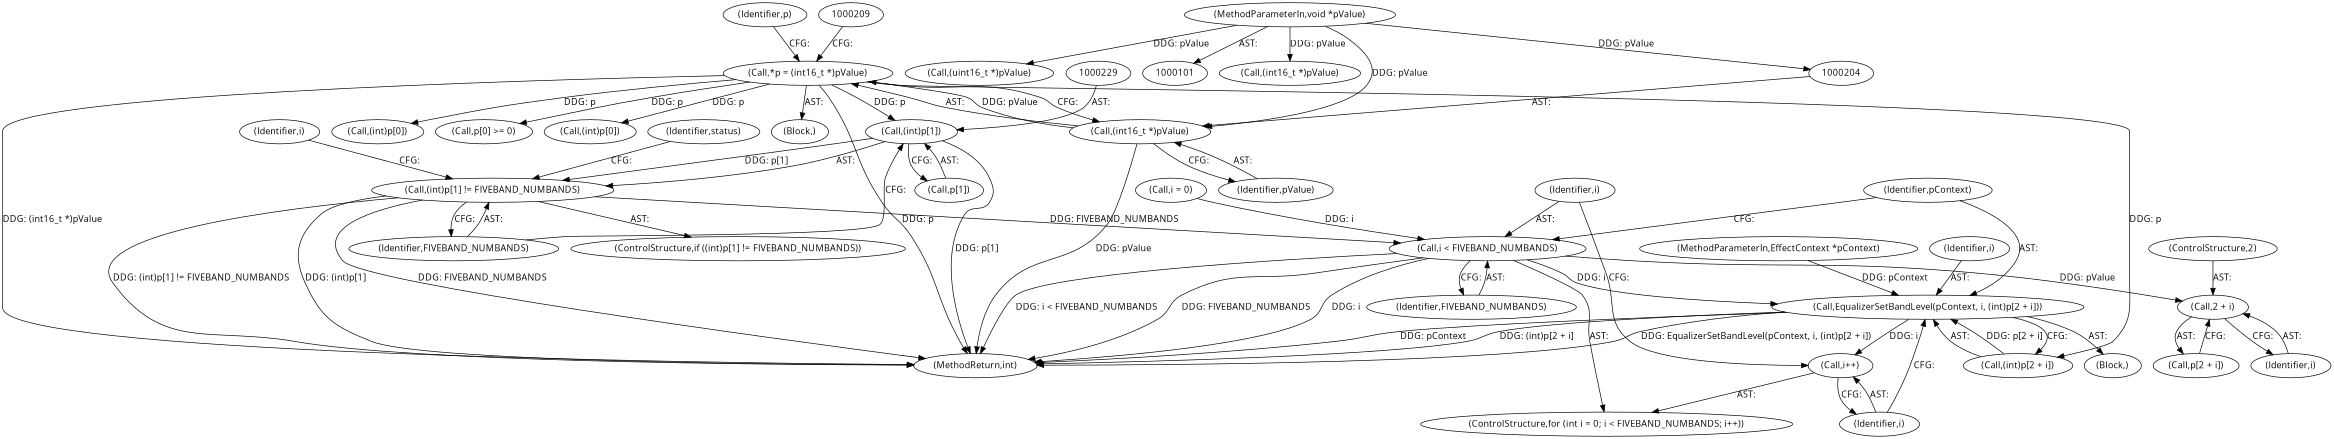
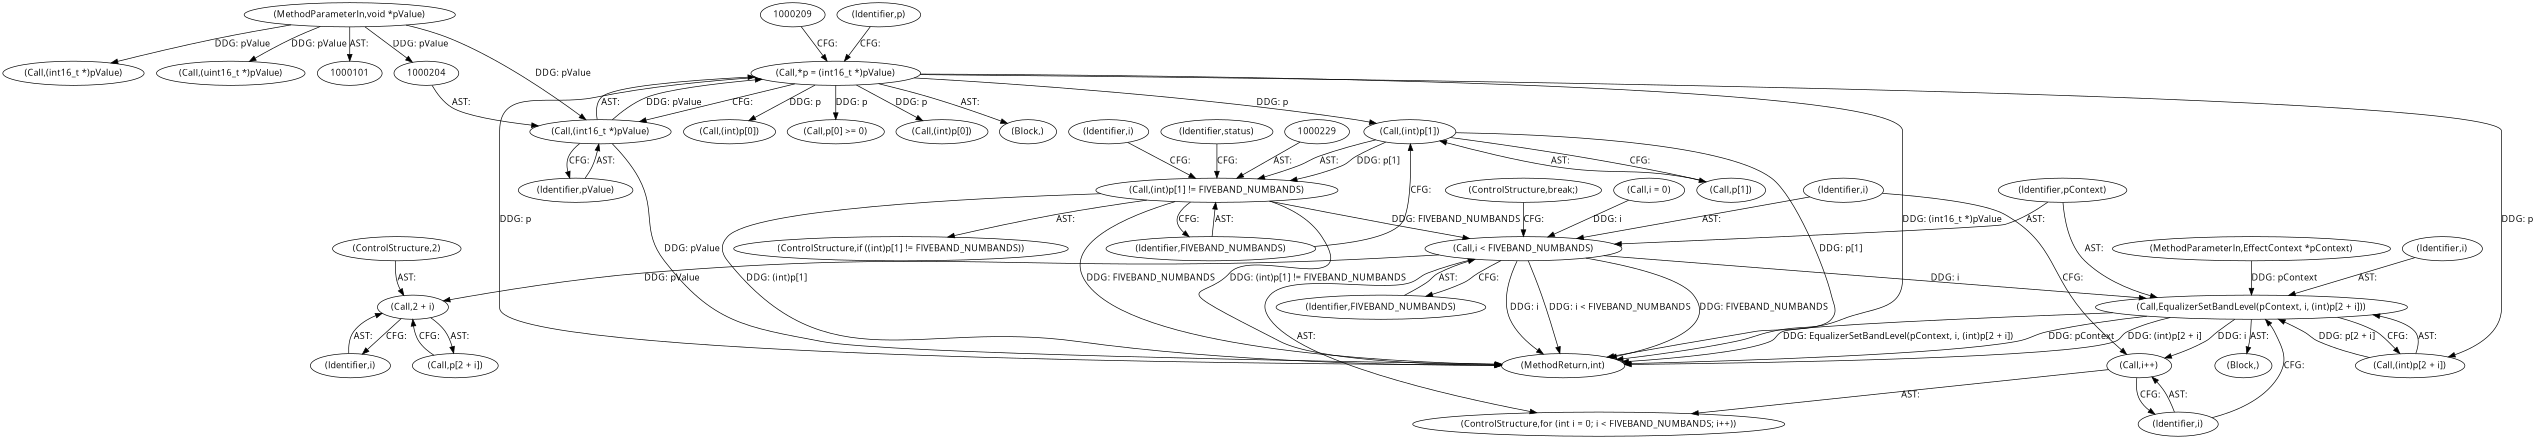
(1023, 124) -> (1271, 159)
none -> (1523, 190)
(1745, 219) -> (2037, 219)
